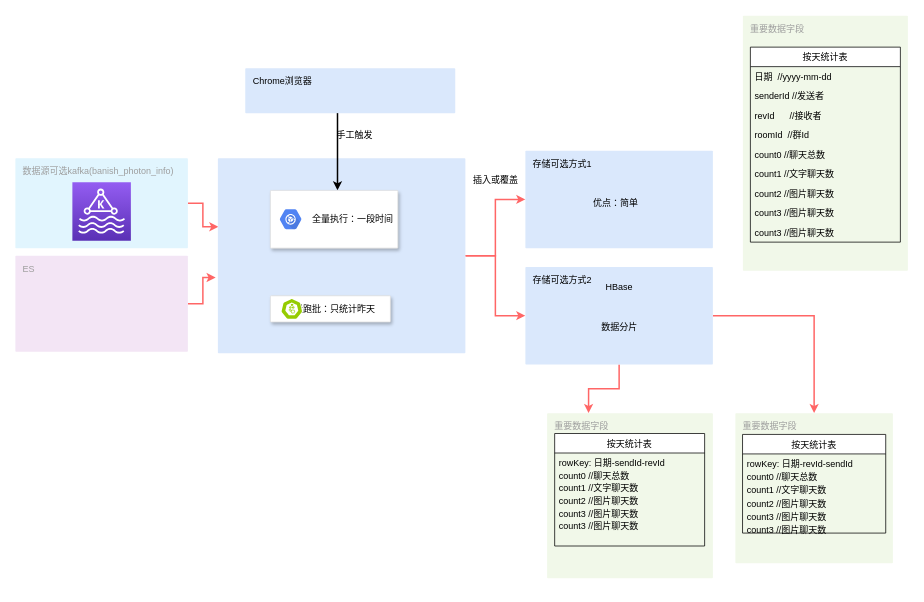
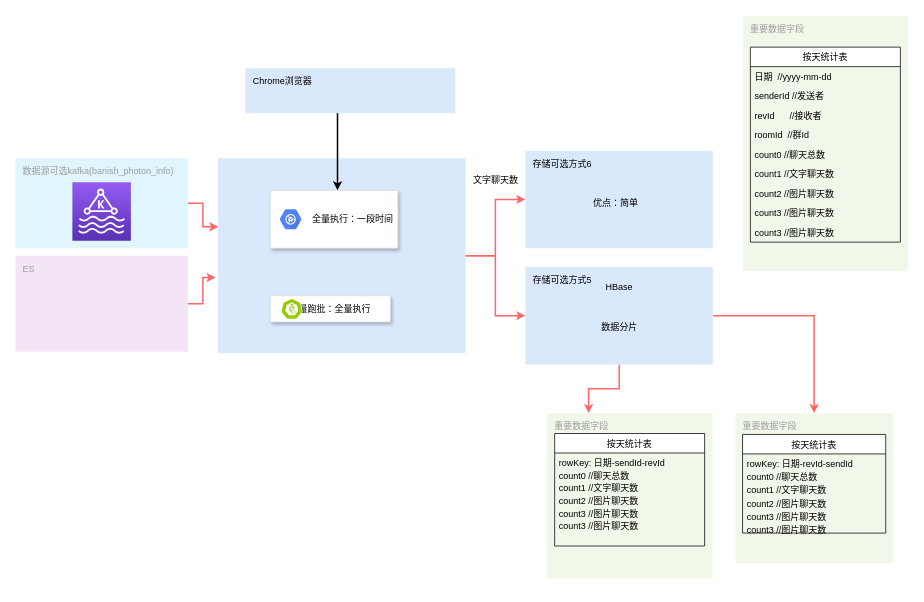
(354, 135) -> none
(562, 164) -> (562, 164)
(496, 180) -> (496, 180)
(562, 280) -> (562, 280)
(330, 309) -> (330, 309)
